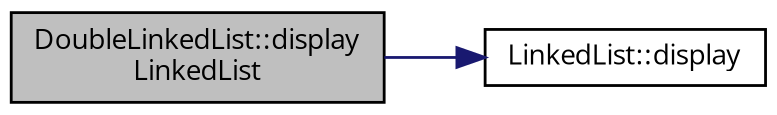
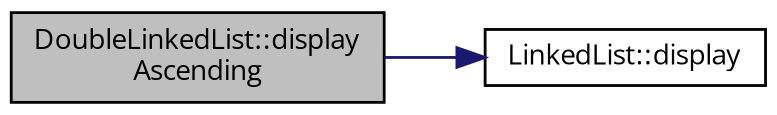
(198, 57) -> (198, 57)
